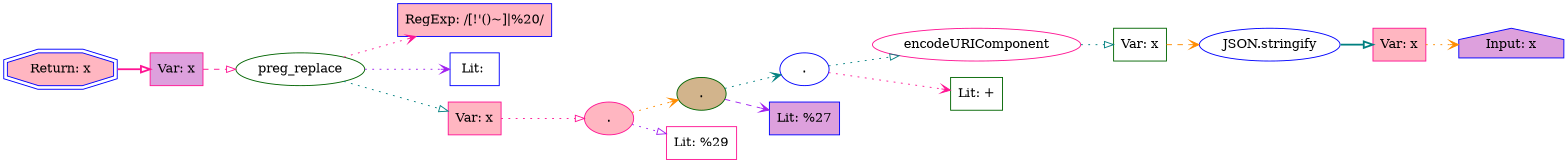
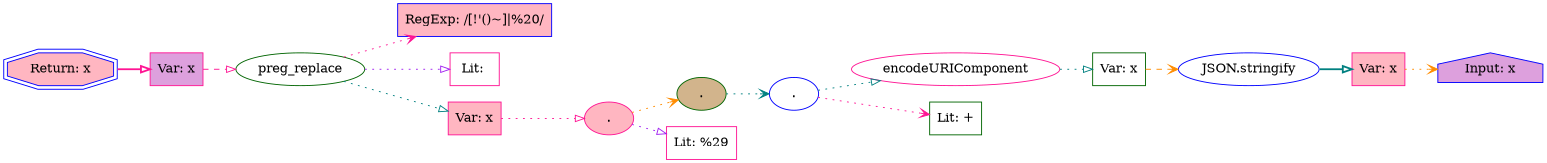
(403, 69) -> (403, 69)
(475, 69) -> (475, 69)
(804, 118) -> none
